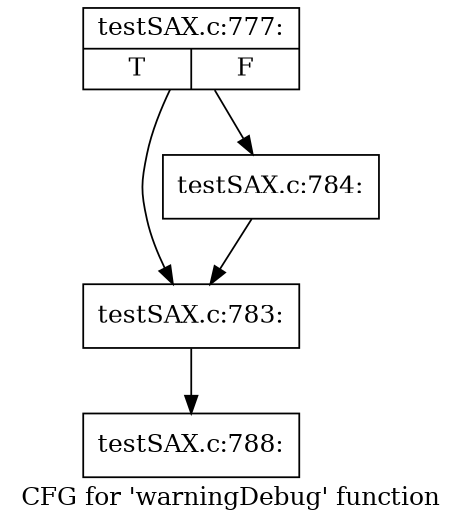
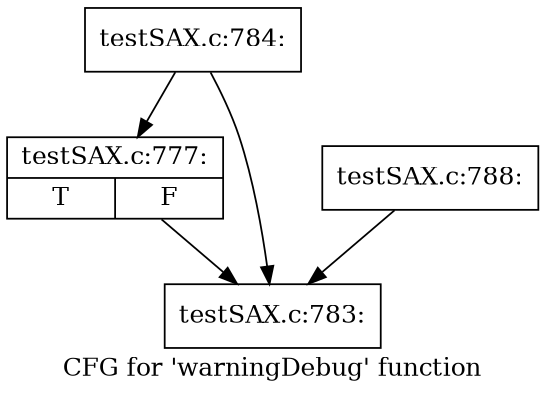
(229, 114) -> (161, 97)
(191, 372) -> (358, 241)
